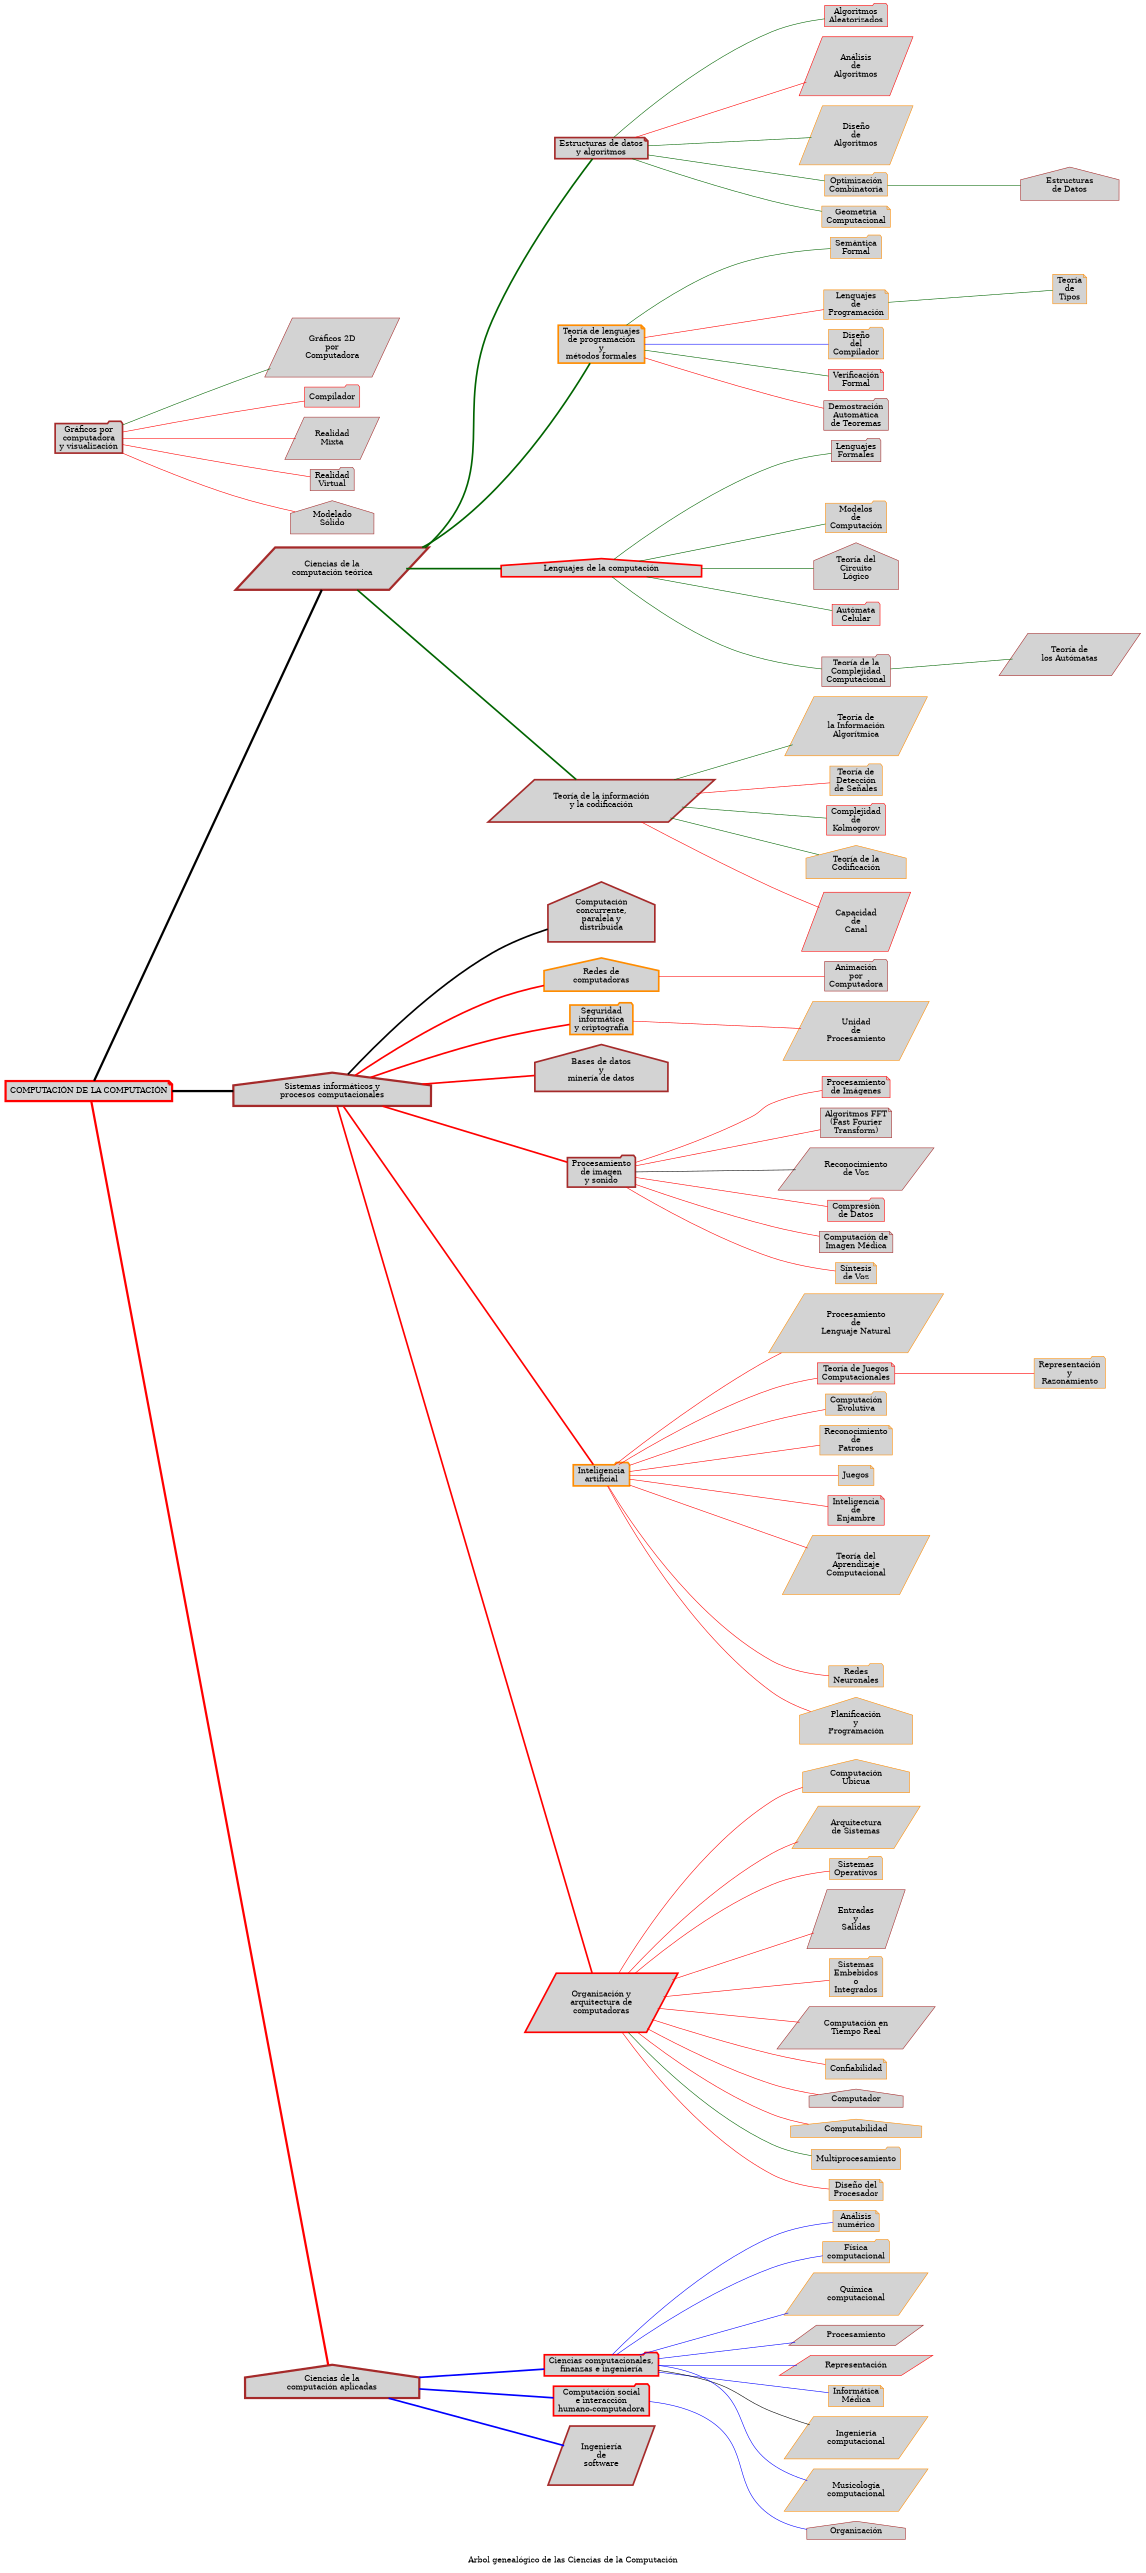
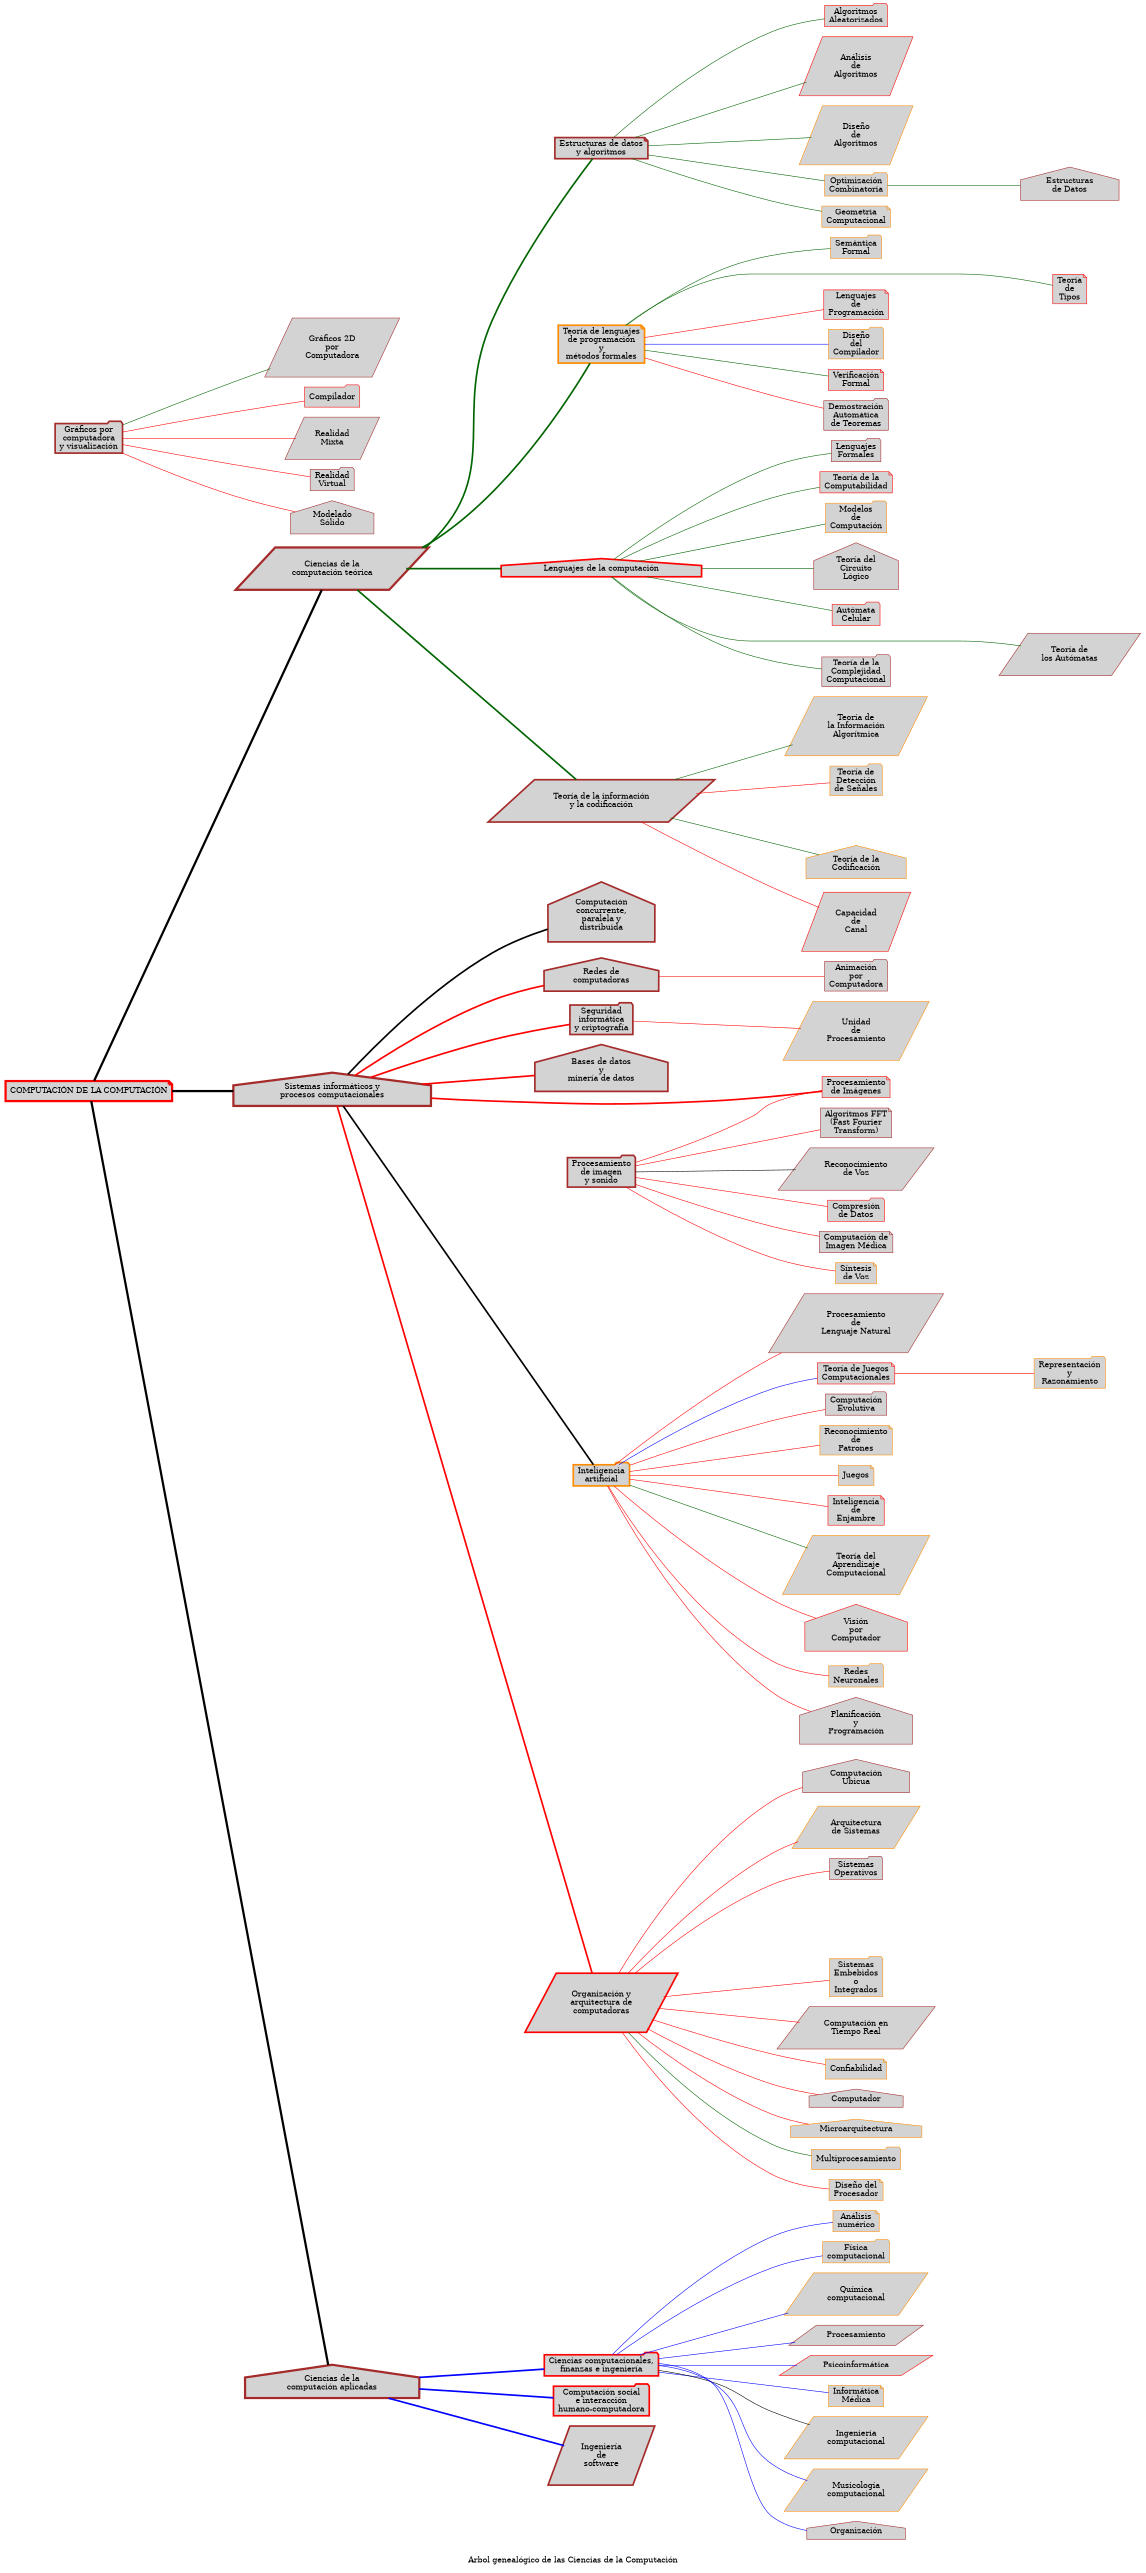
(721, 110) -> (721, 110)
(1070, 289) -> (1070, 289)
(971, 296) -> (833, 274)
(856, 305) -> (856, 305)
none -> (856, 482)
(952, 664) -> (808, 641)
(856, 820) -> none
(601, 976) -> (601, 976)
(601, 1020) -> (601, 1020)
(475, 1134) -> (627, 1104)
(468, 1285) -> (468, 1285)
(856, 1323) -> (856, 1323)
(856, 1405) -> (856, 1405)
(714, 1413) -> (714, 1413)
(719, 1517) -> (719, 1517)
none -> (856, 1630)
(856, 1723) -> (856, 1723)
(210, 1733) -> (210, 1733)
(856, 1778) -> (856, 1778)
(856, 1869) -> (856, 1869)
(856, 1919) -> none
(856, 2129) -> (856, 2129)
(856, 2365) -> (856, 2365)
(737, 2456) -> (739, 2440)
